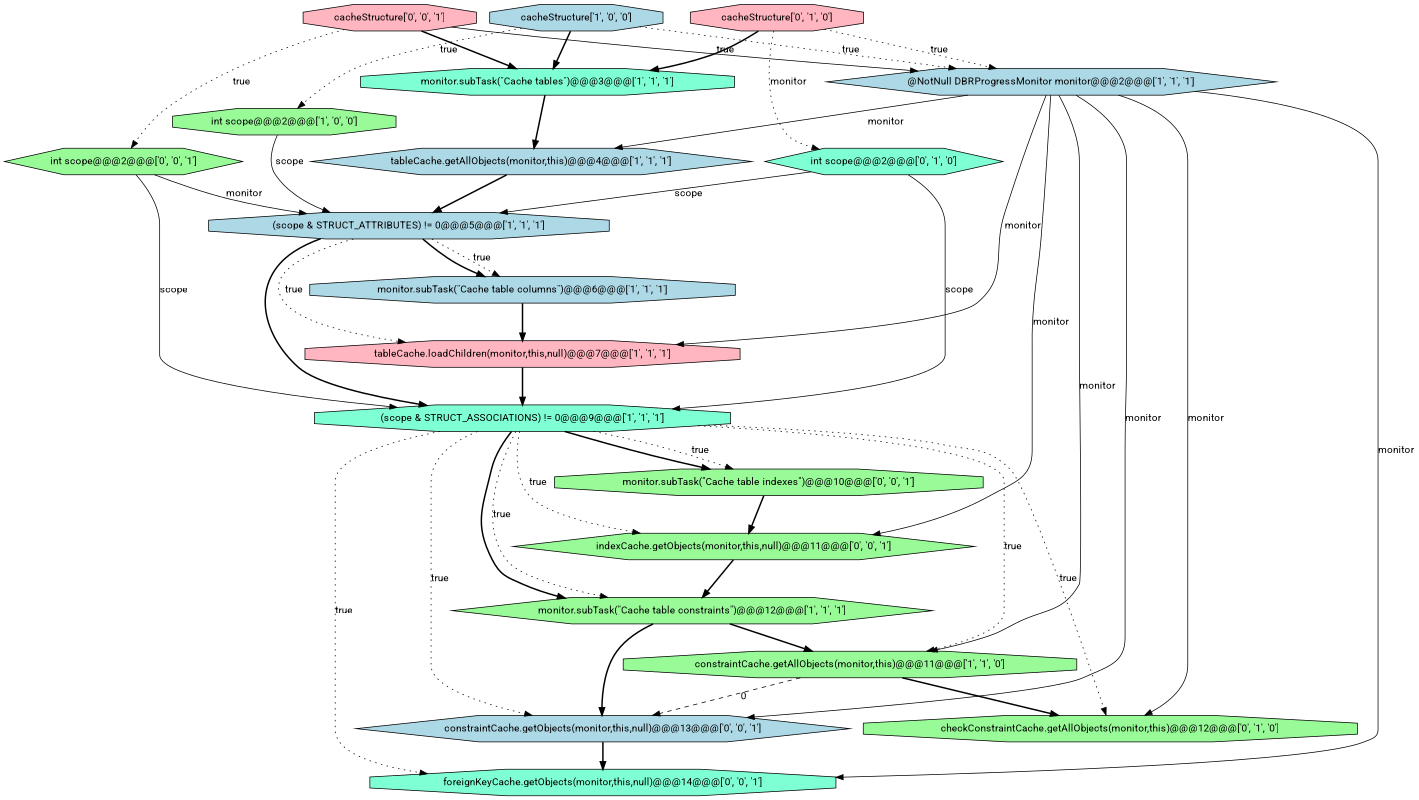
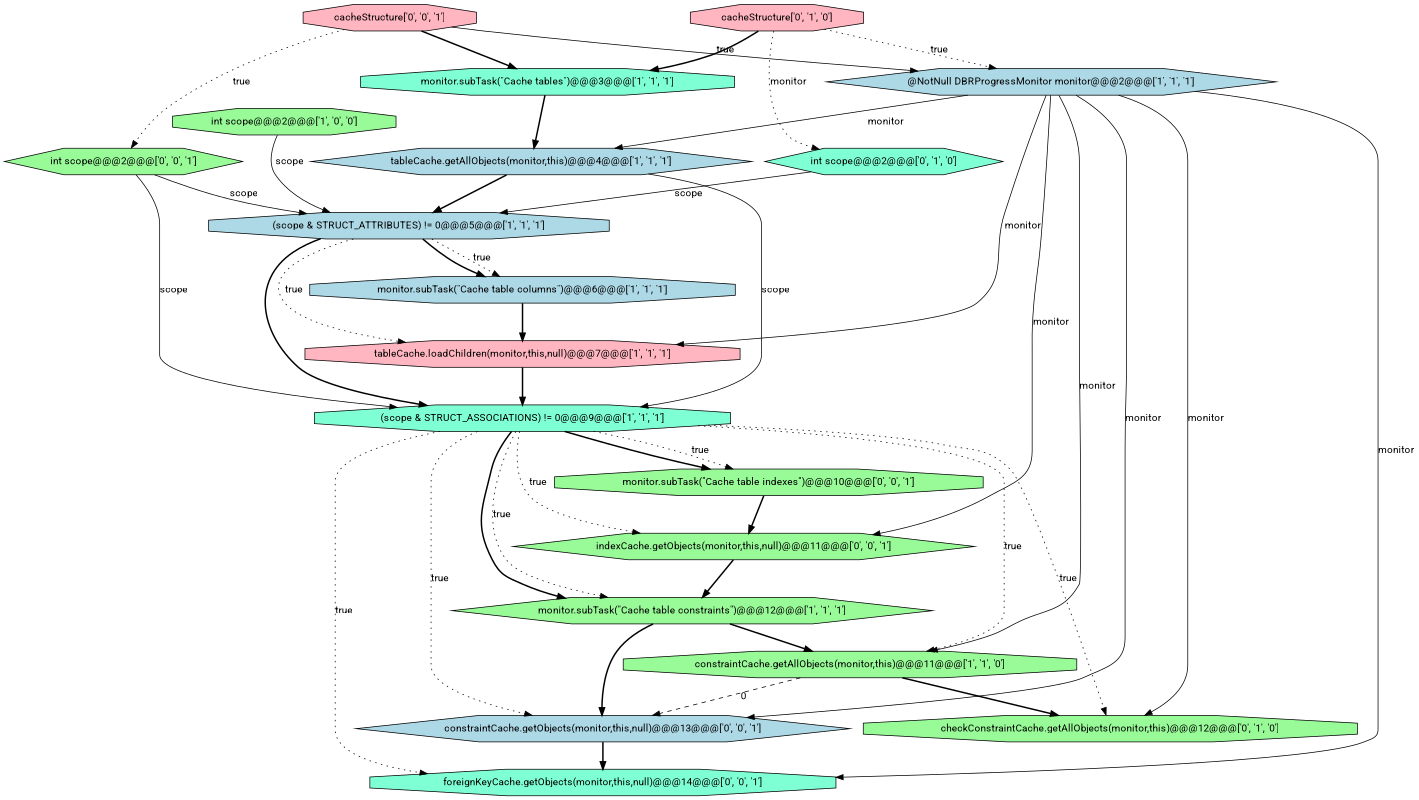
(576, 18) -> none
(244, 194) -> (244, 194)
(912, 376) -> (761, 290)
